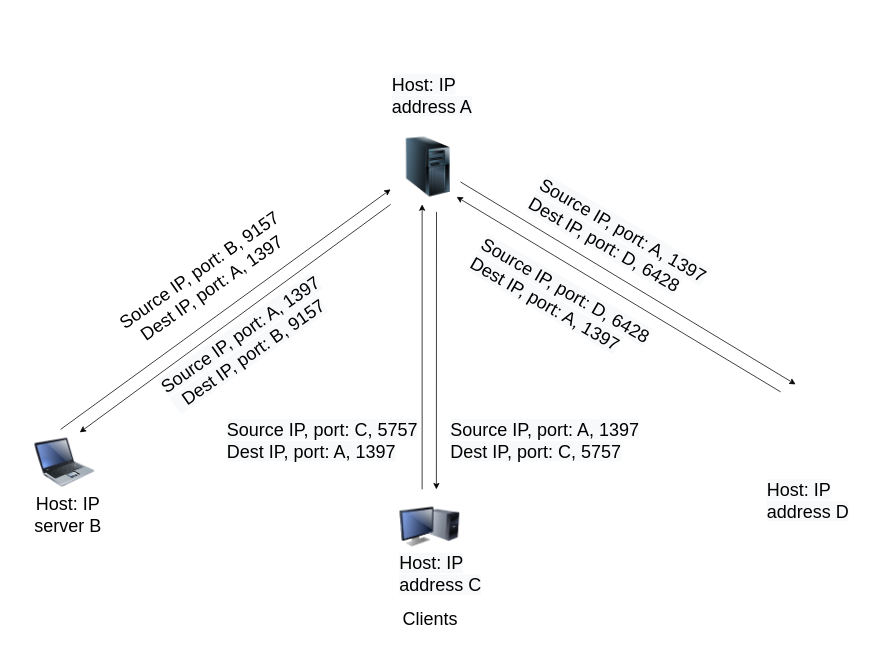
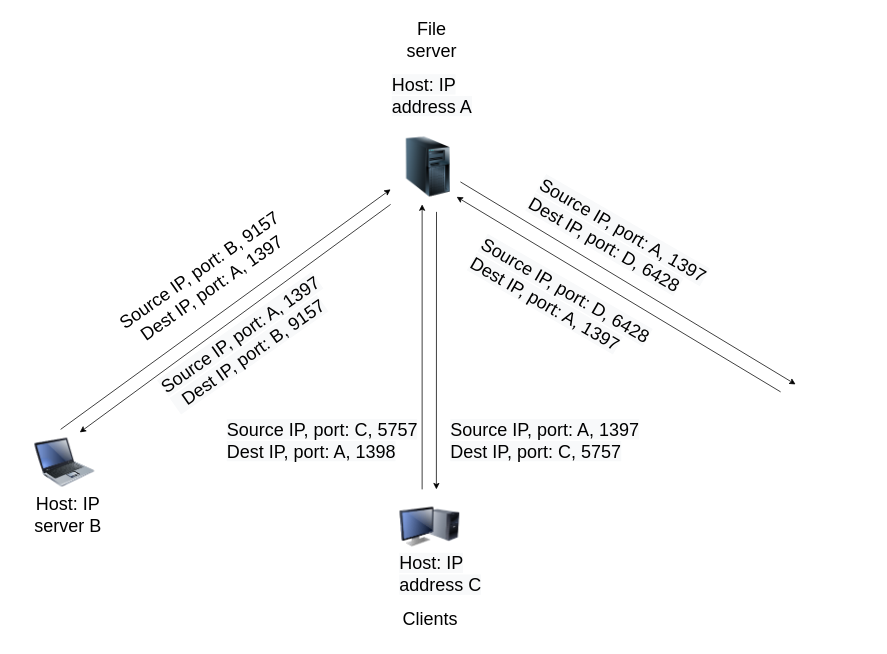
none -> (432, 40)
(331, 441) -> (331, 441)
(818, 504) -> none
